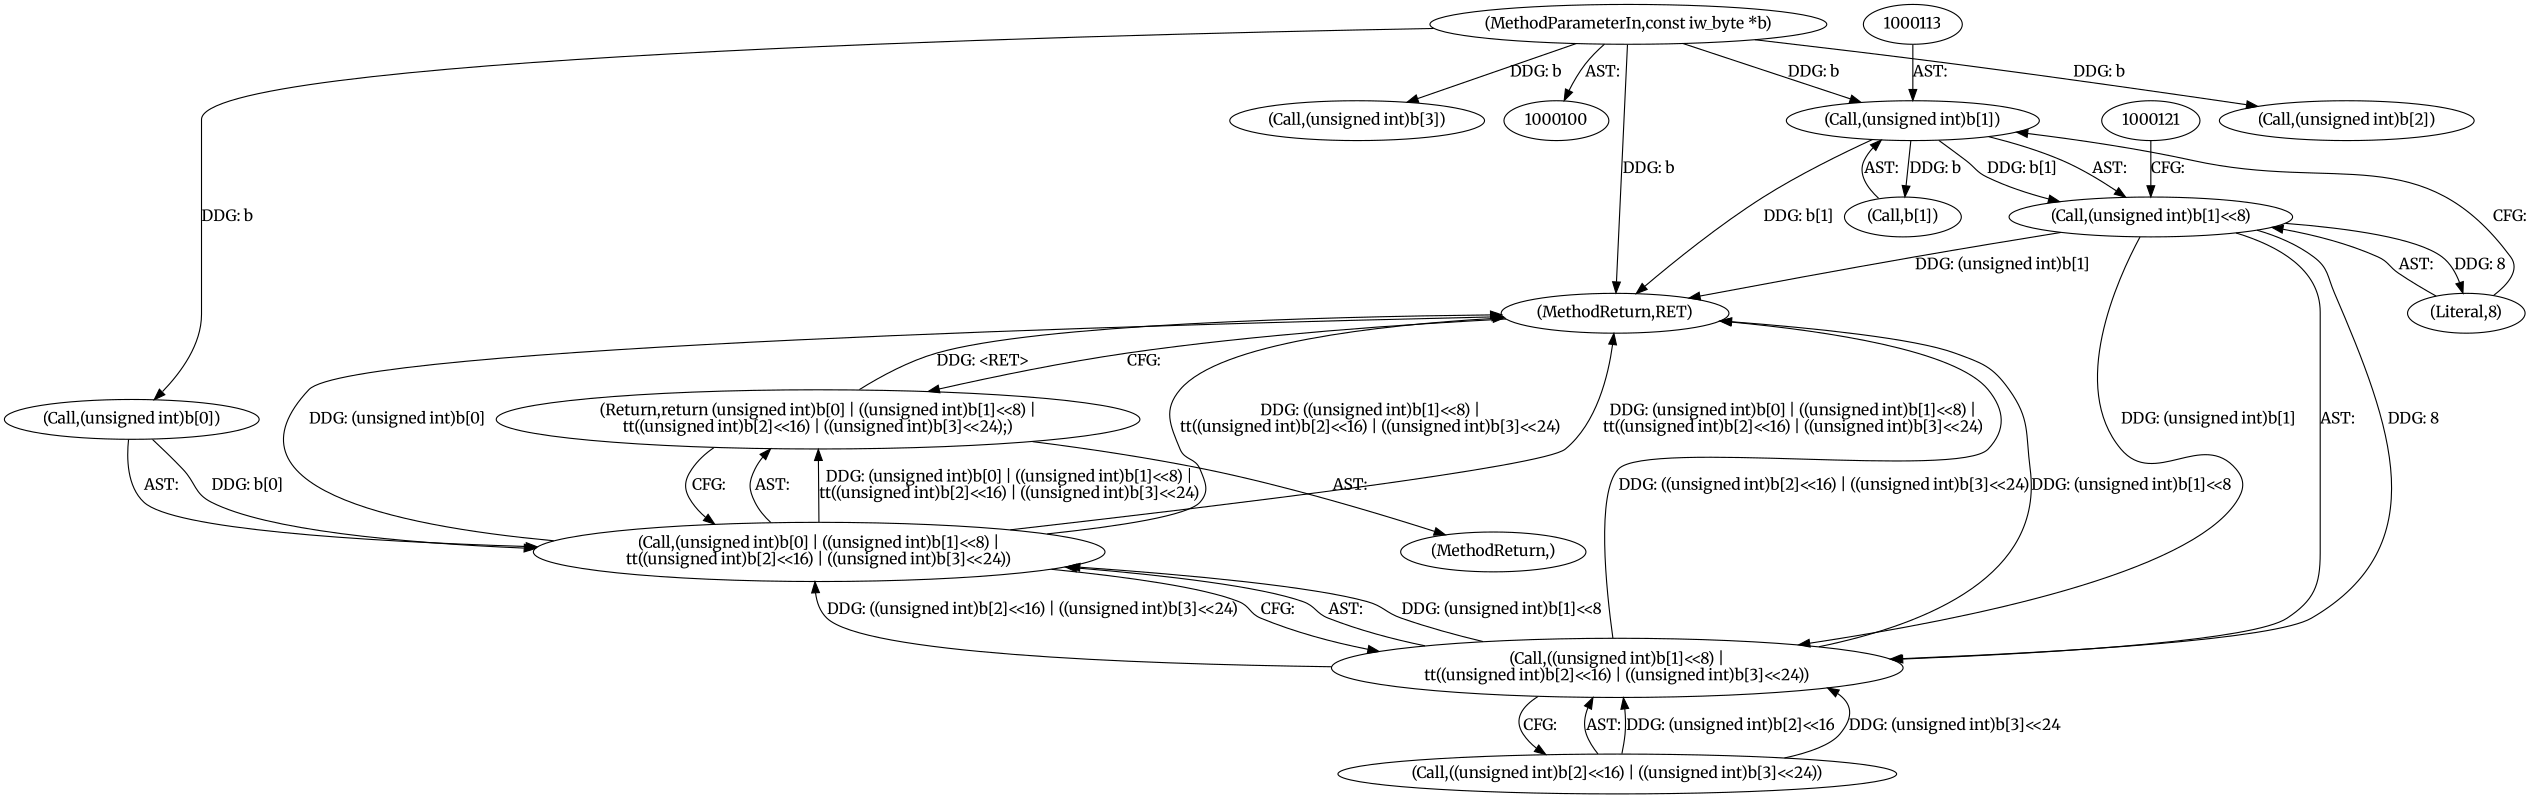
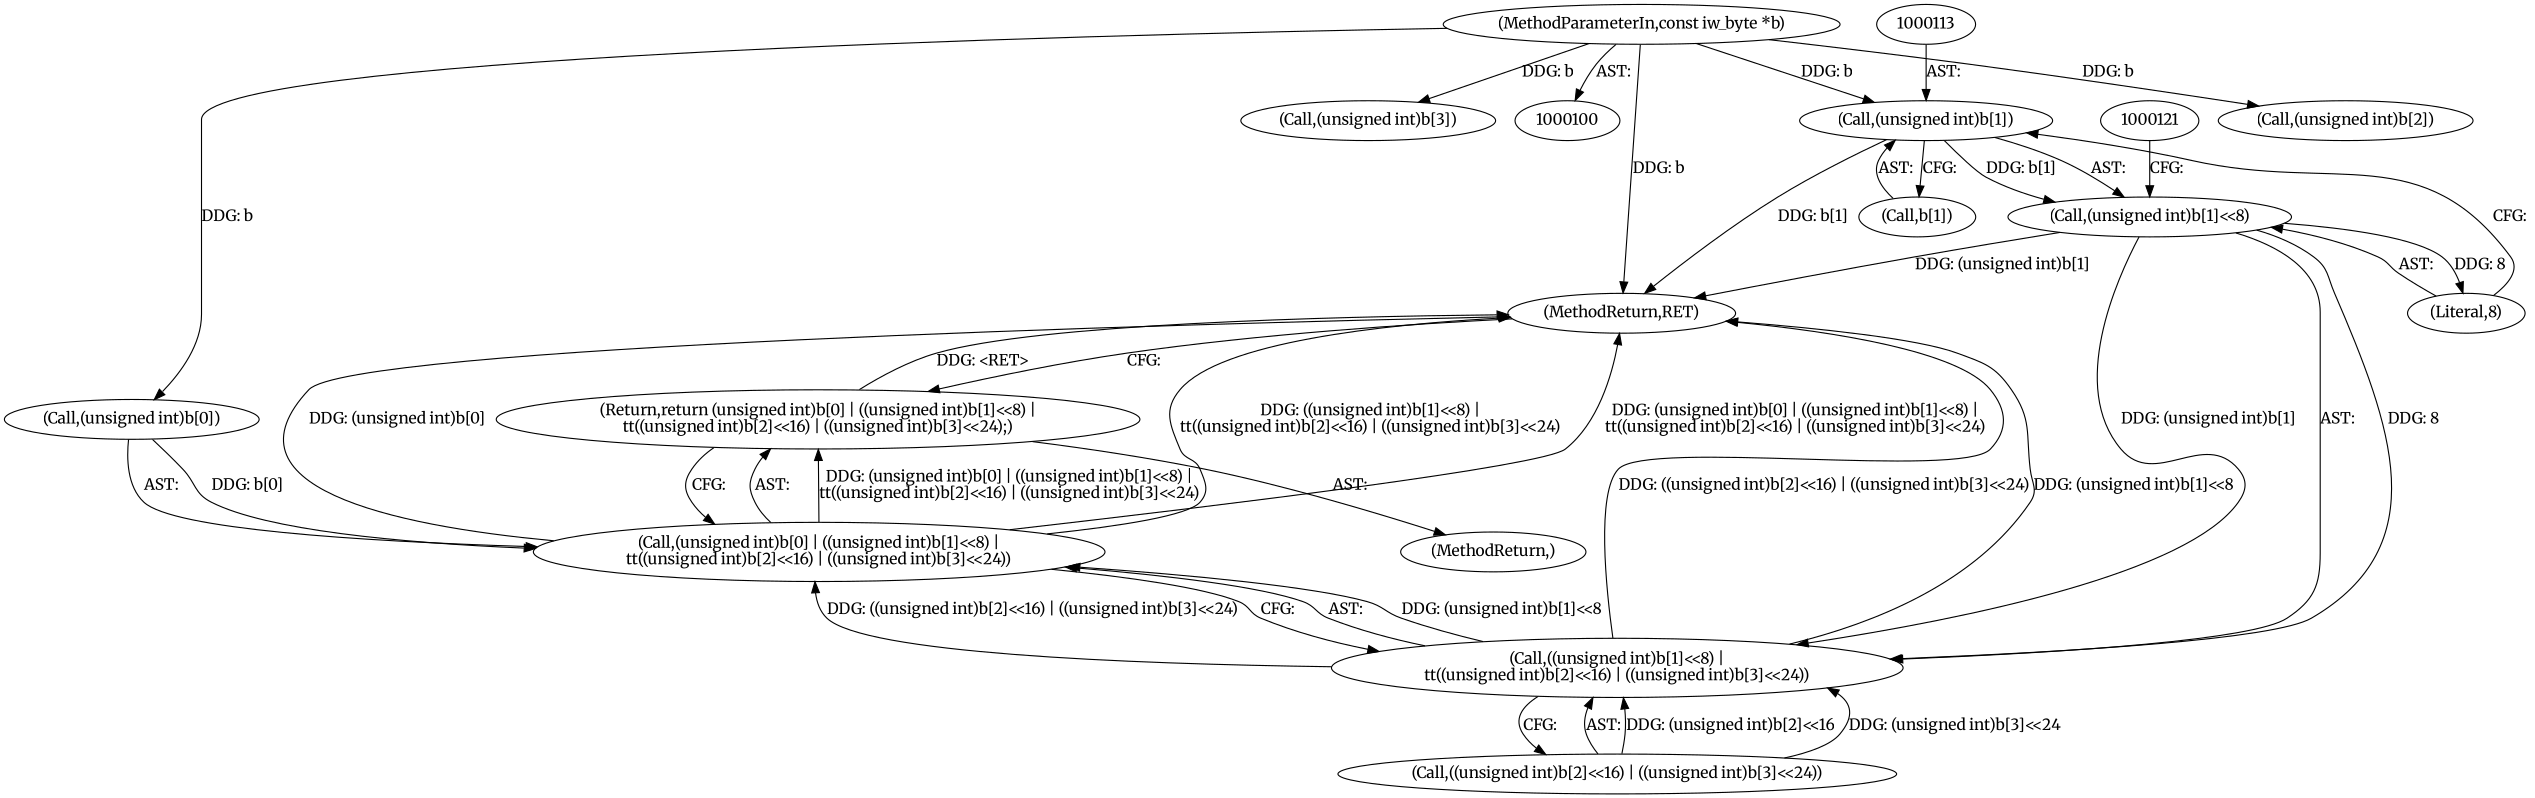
(1935, 169) -> (1942, 169)
